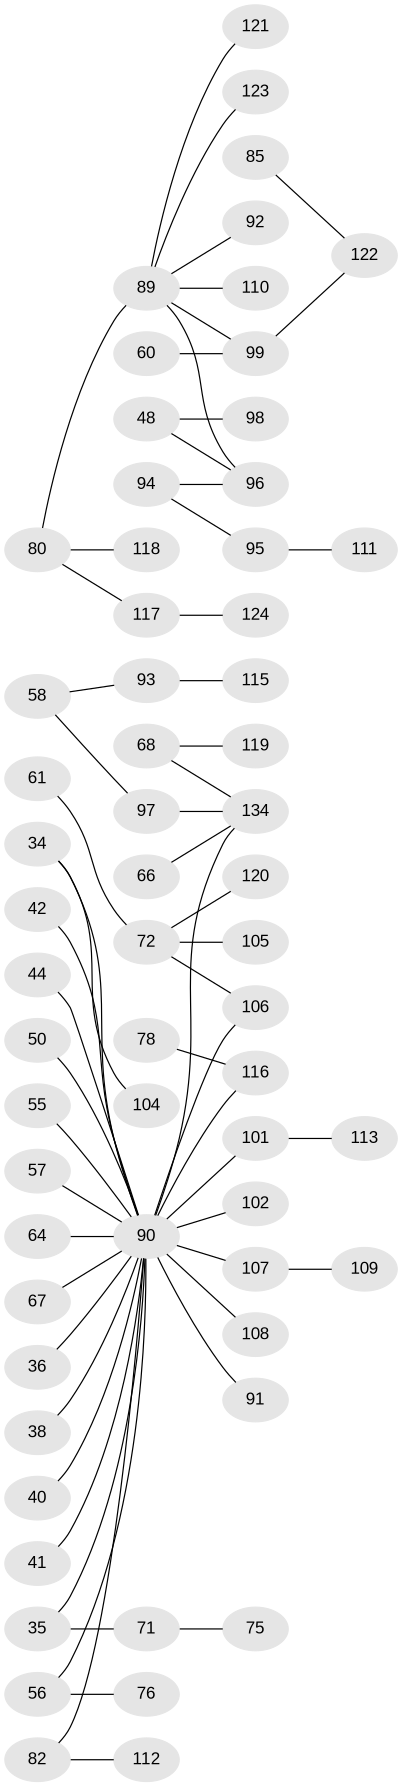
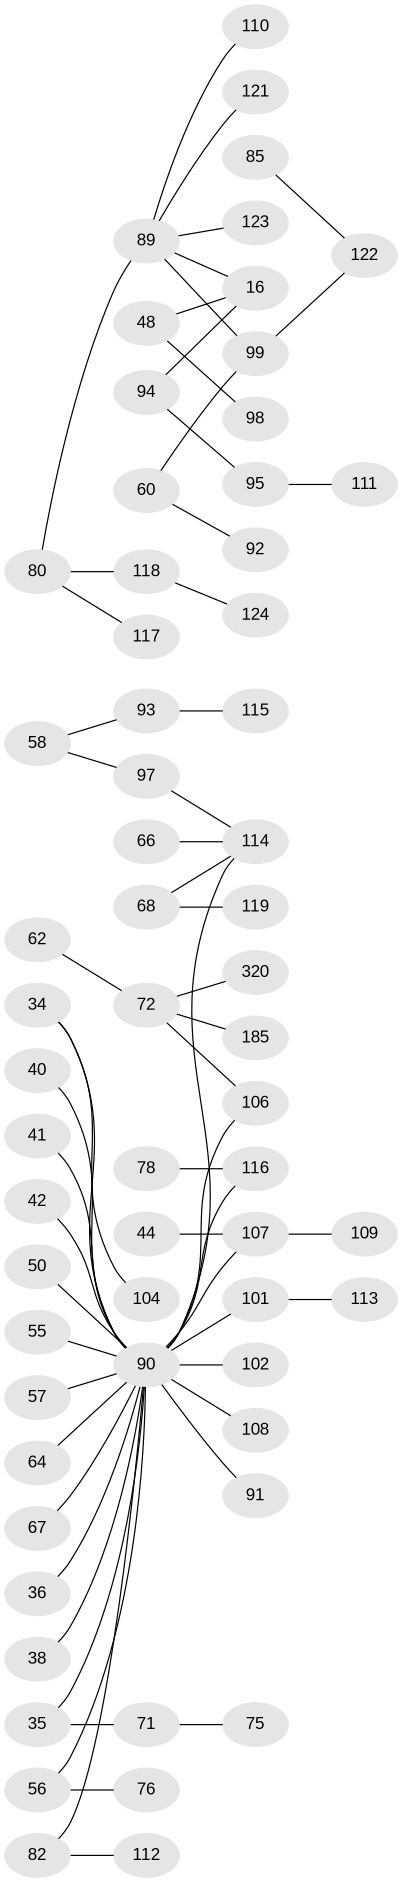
(201, 256) -> (201, 520)
(256, 484) -> (256, 288)
(201, 615) -> (201, 593)
(38, 779) -> (38, 940)
(256, 811) -> (256, 842)
(256, 877) -> (256, 973)
(256, 942) -> (256, 1038)
(94, 1079) -> (194, 1234)
